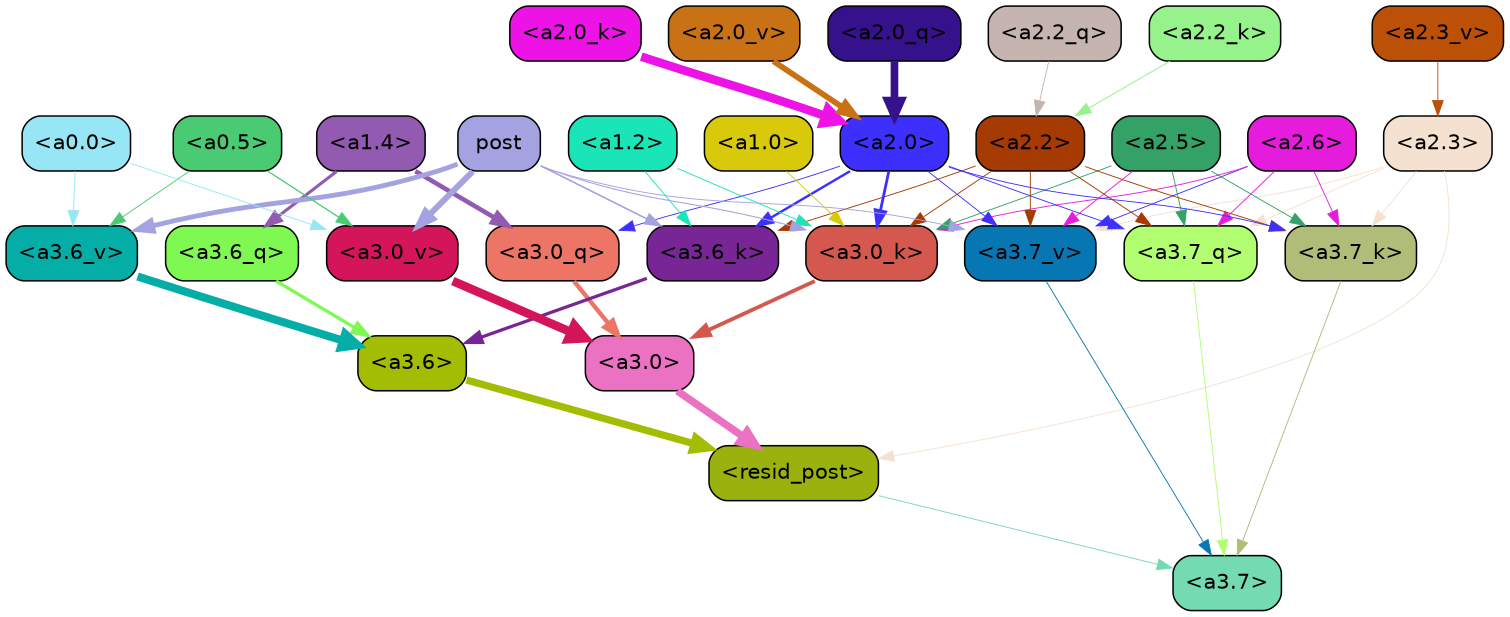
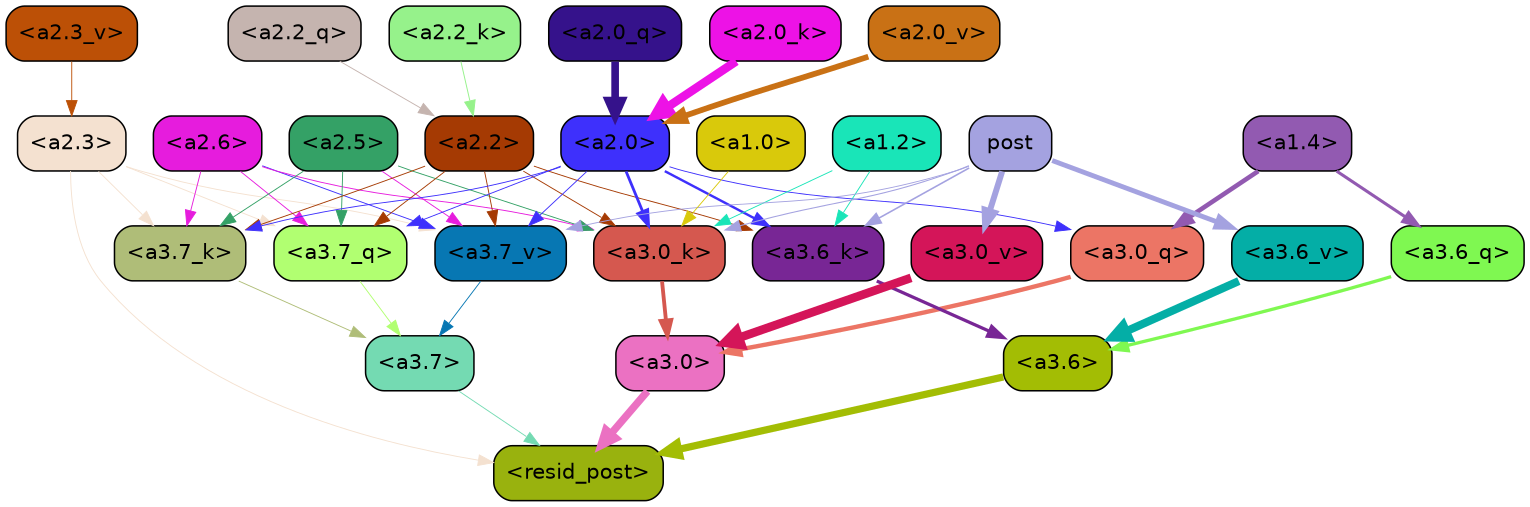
(76, 143) -> none
(227, 143) -> none
(1018, 530) -> (492, 414)
